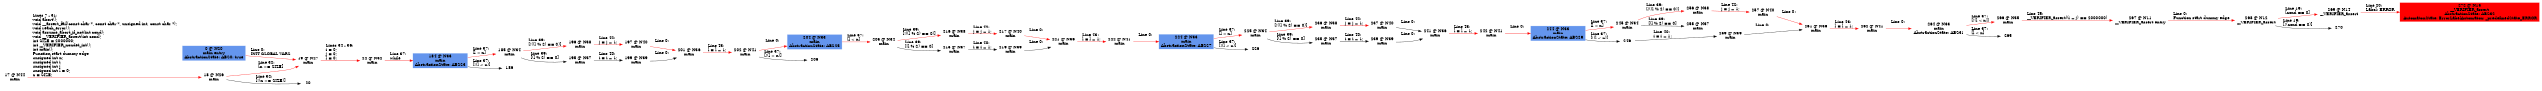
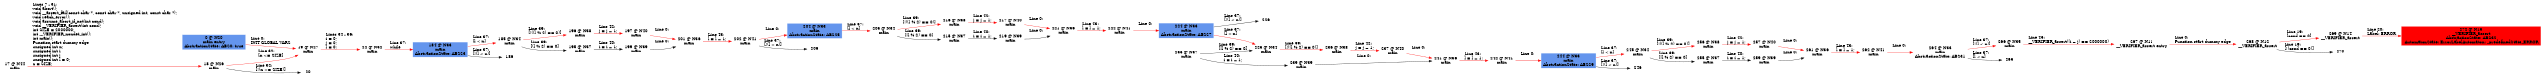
(1407, 29) -> (1418, 56)
(1674, 39) -> (1735, 60)
(1288, 43) -> (1225, 52)
